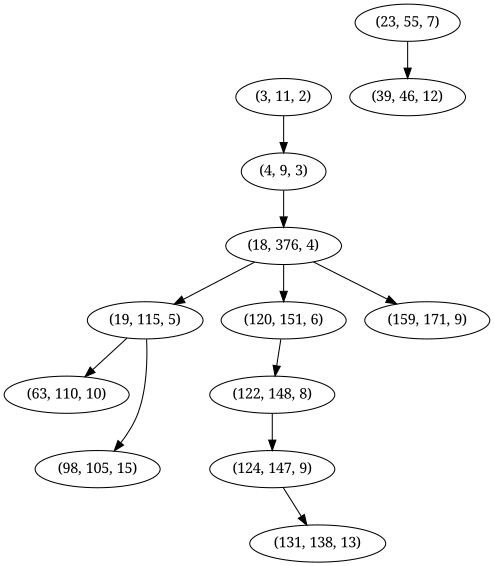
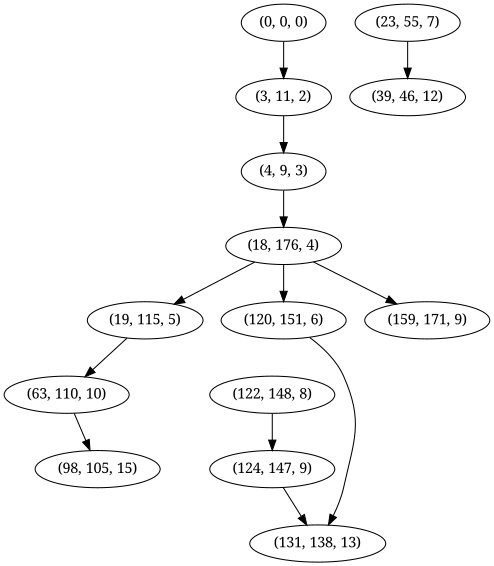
none -> (284, 23)
(284, 246) -> (284, 246)
(279, 352) -> (355, 421)
(143, 394) -> (80, 427)
